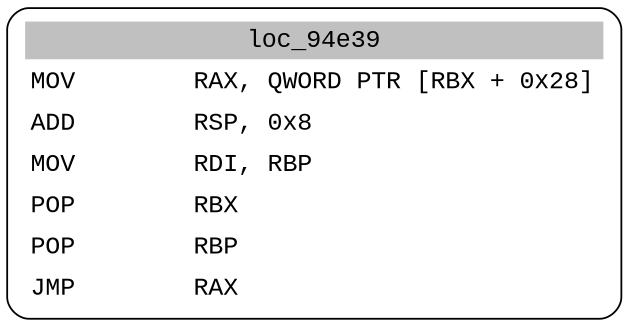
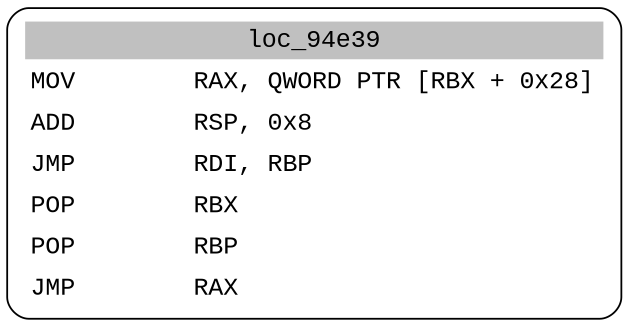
(172, 163) -> (172, 163)
